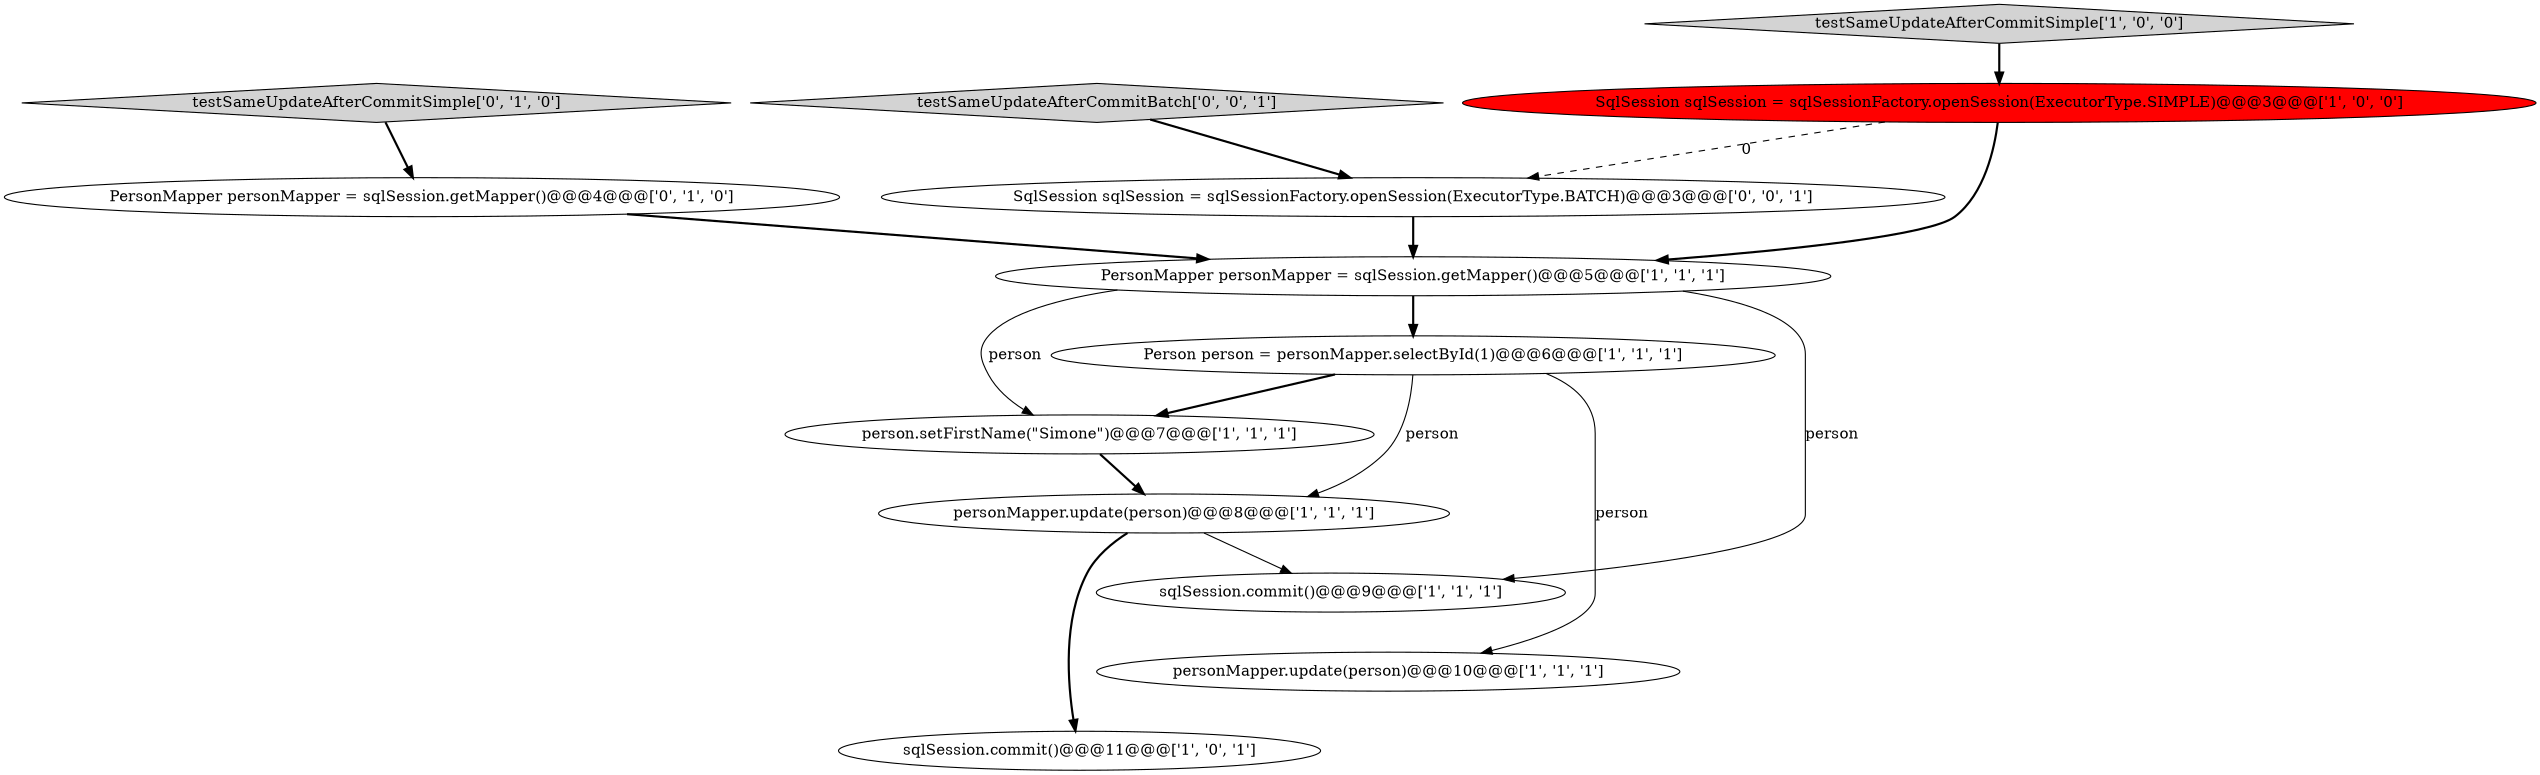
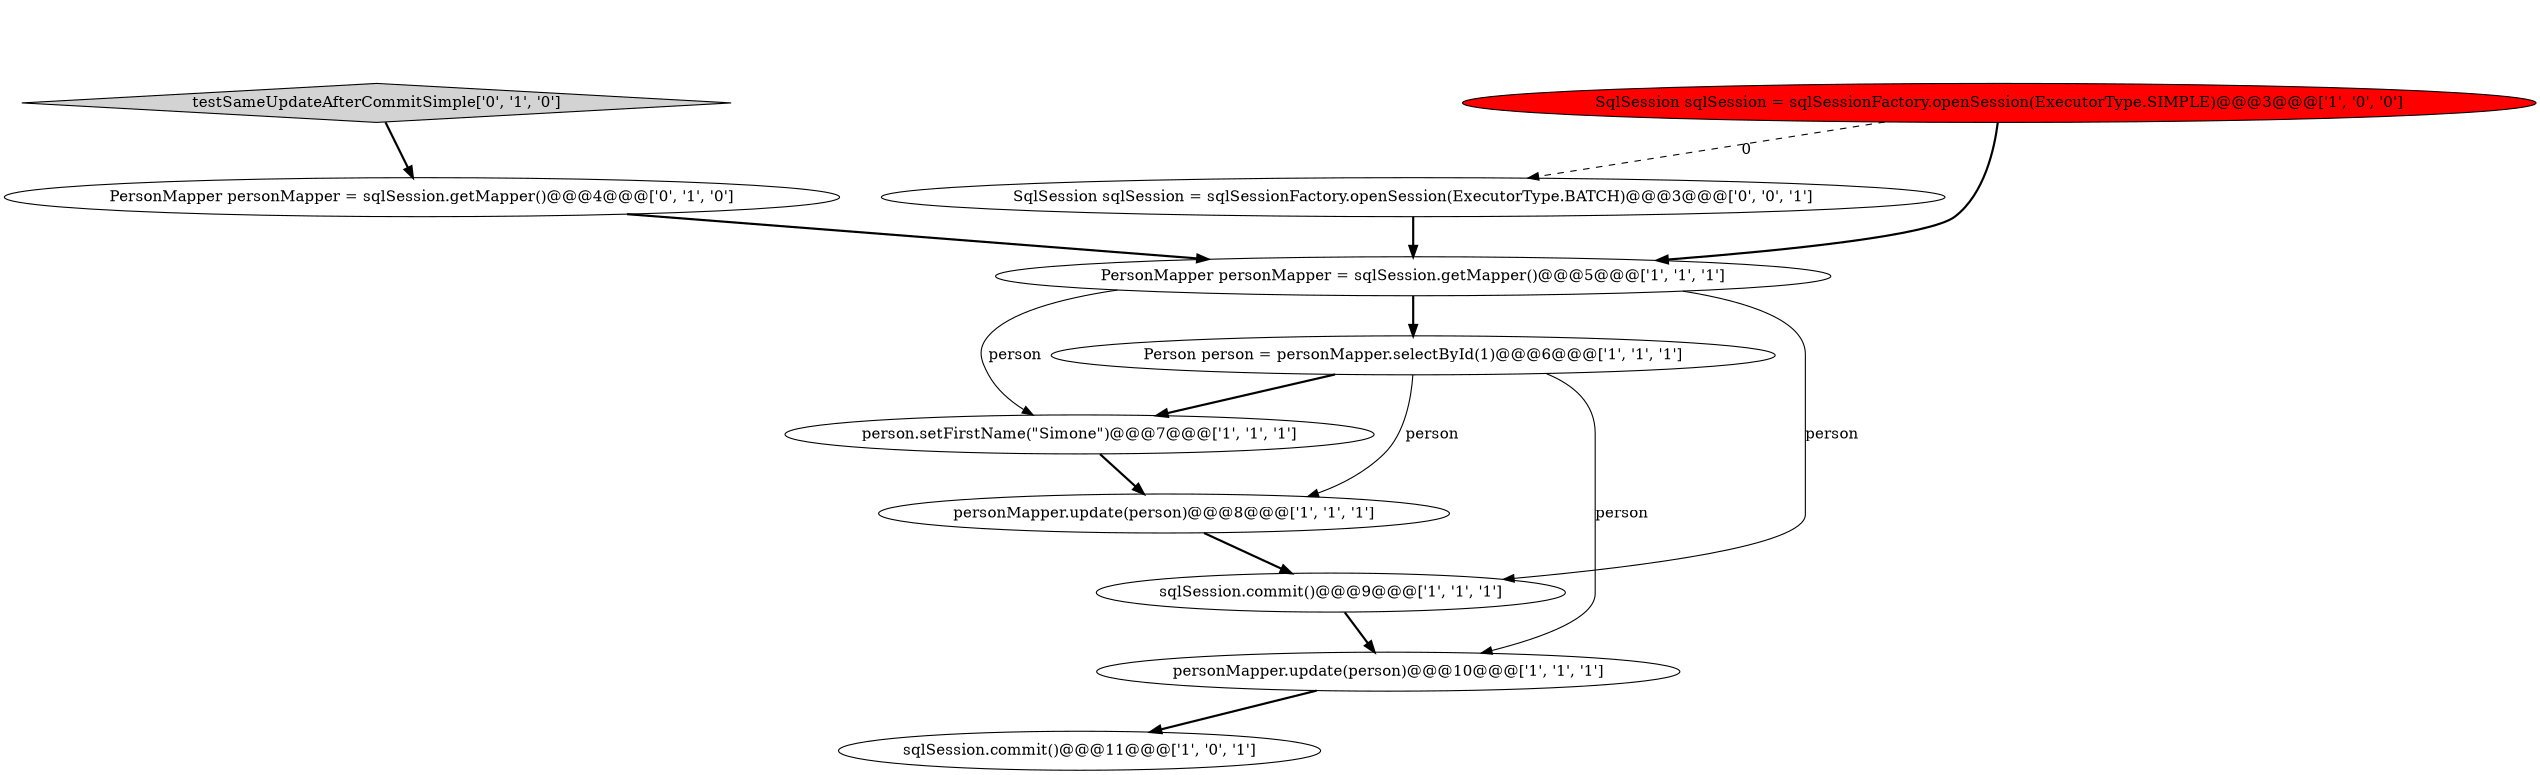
(1999, 24) -> none
(1097, 103) -> none
(1243, 551) -> (1243, 551)
(1073, 617) -> (1239, 710)
none -> (1356, 628)
